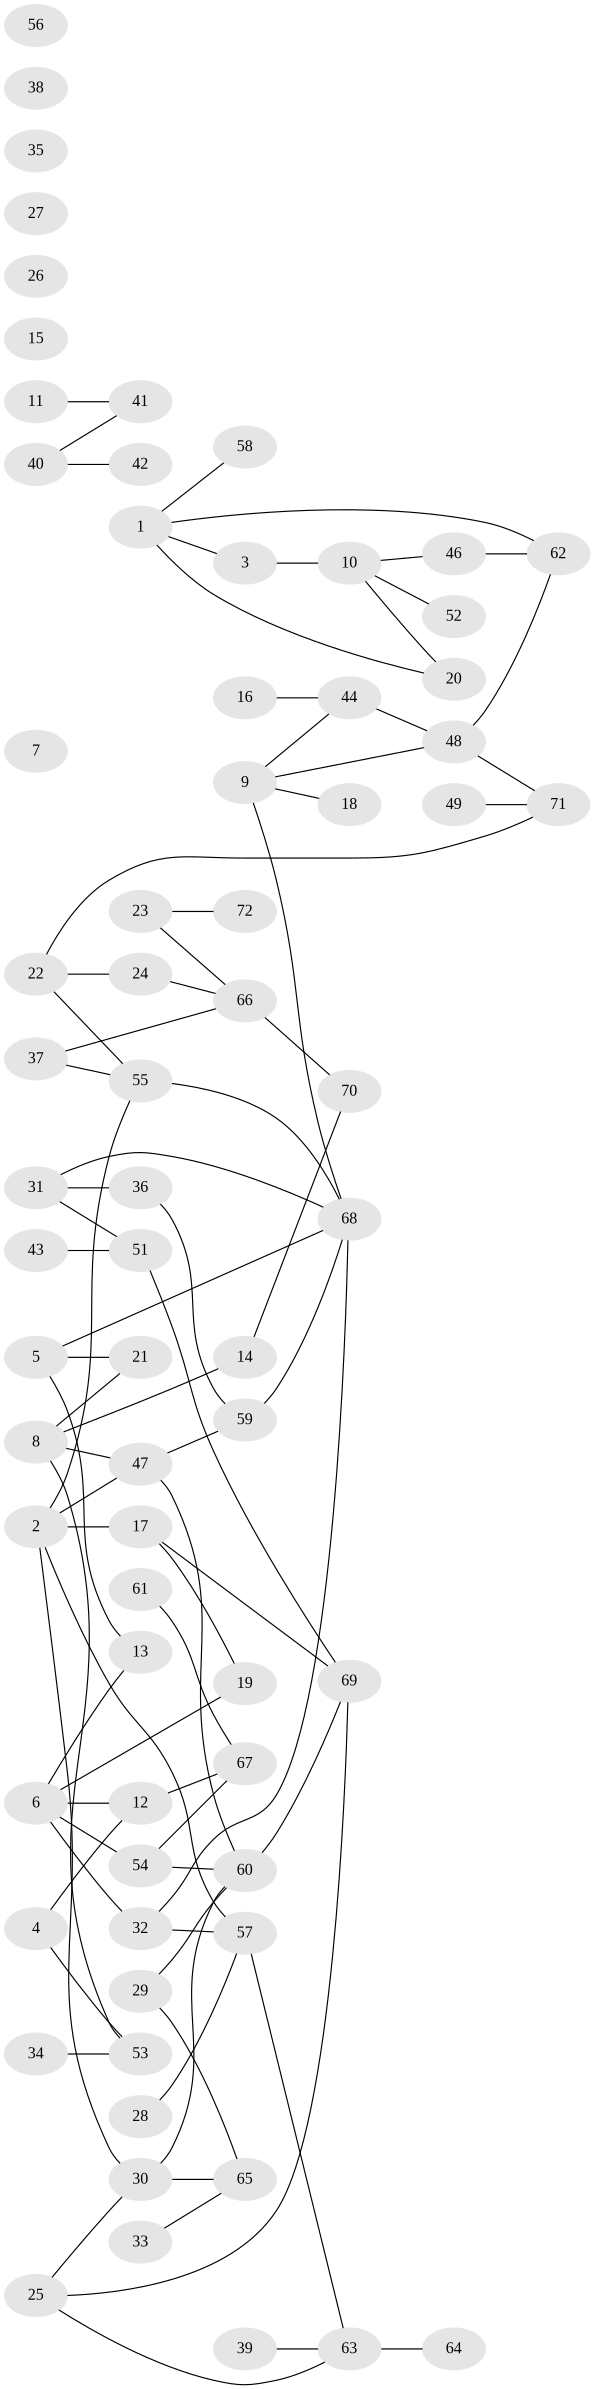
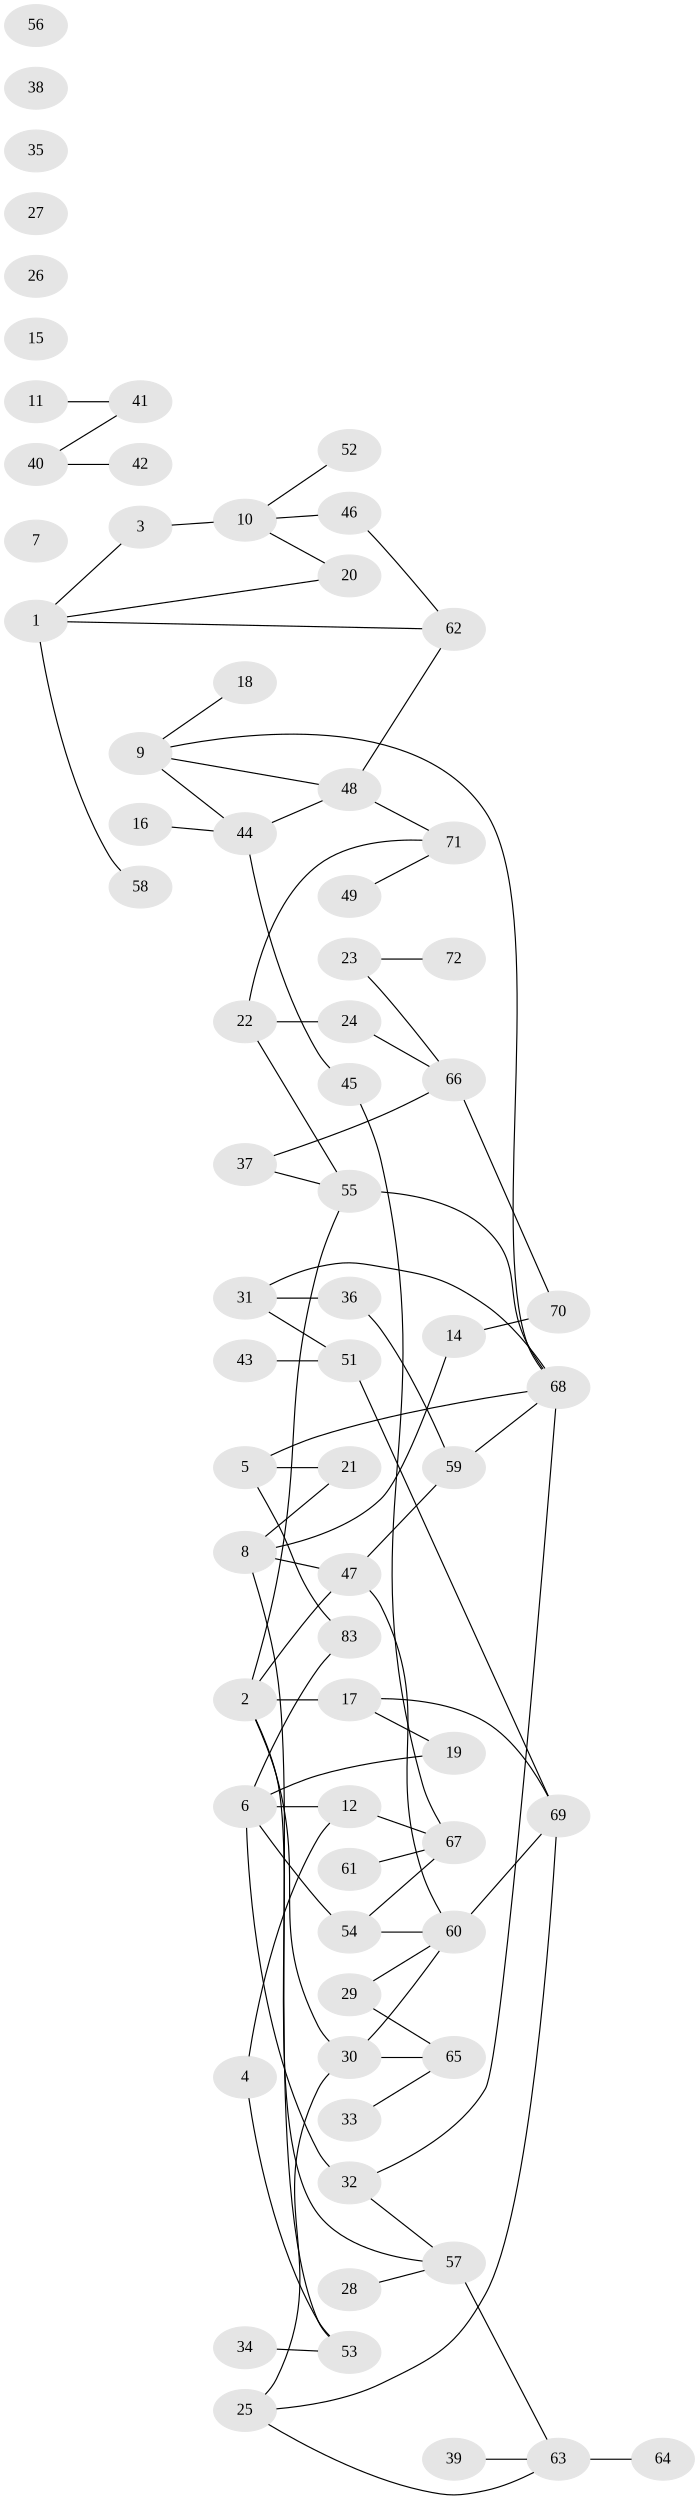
none -> (349, 1084)
(140, 1652) -> (349, 1637)
